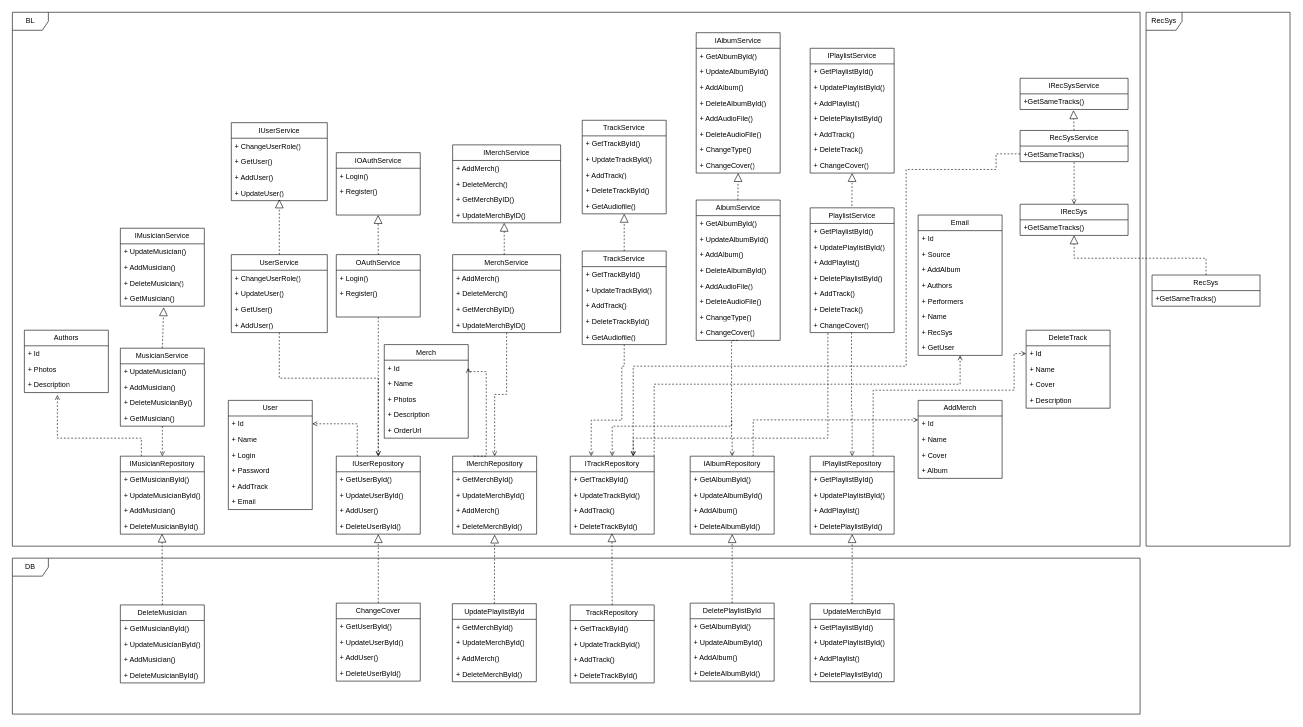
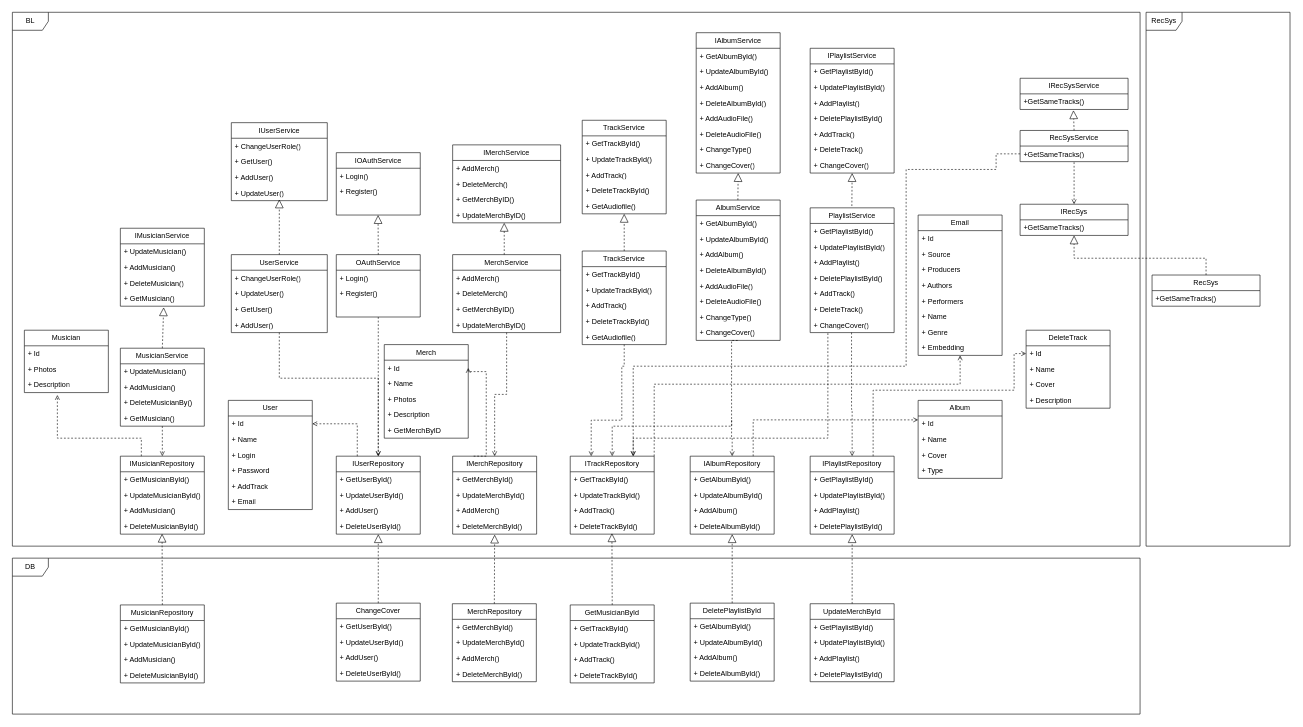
(940, 270) -> (943, 270)
(937, 333) -> (935, 333)
(66, 338) -> (66, 338)
(939, 348) -> (942, 348)
(960, 408) -> (960, 408)
(406, 431) -> (415, 431)
(934, 471) -> (933, 471)
(495, 612) -> (495, 612)
(162, 613) -> (162, 613)
(612, 613) -> (612, 613)
